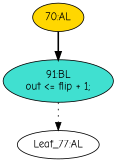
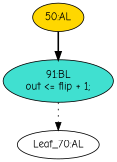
(58, 17) -> (58, 17)
(58, 145) -> (58, 145)
